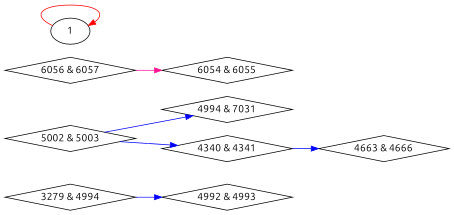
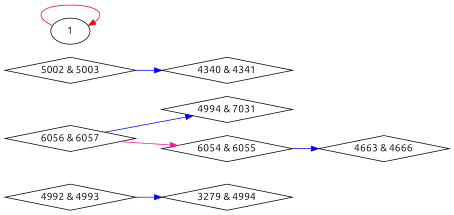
(145, 125) -> (145, 125)
(302, 149) -> (302, 149)
(145, 197) -> (145, 197)
